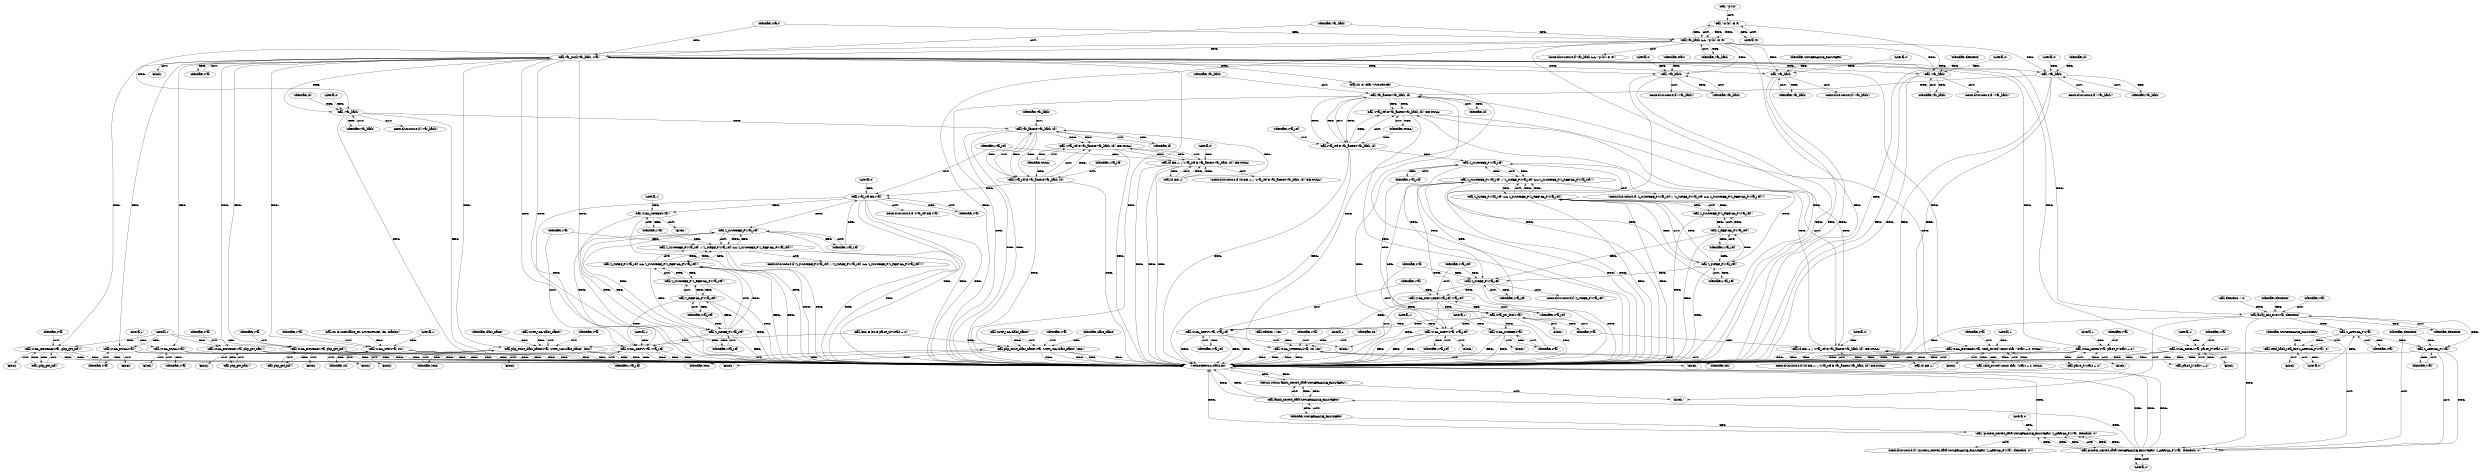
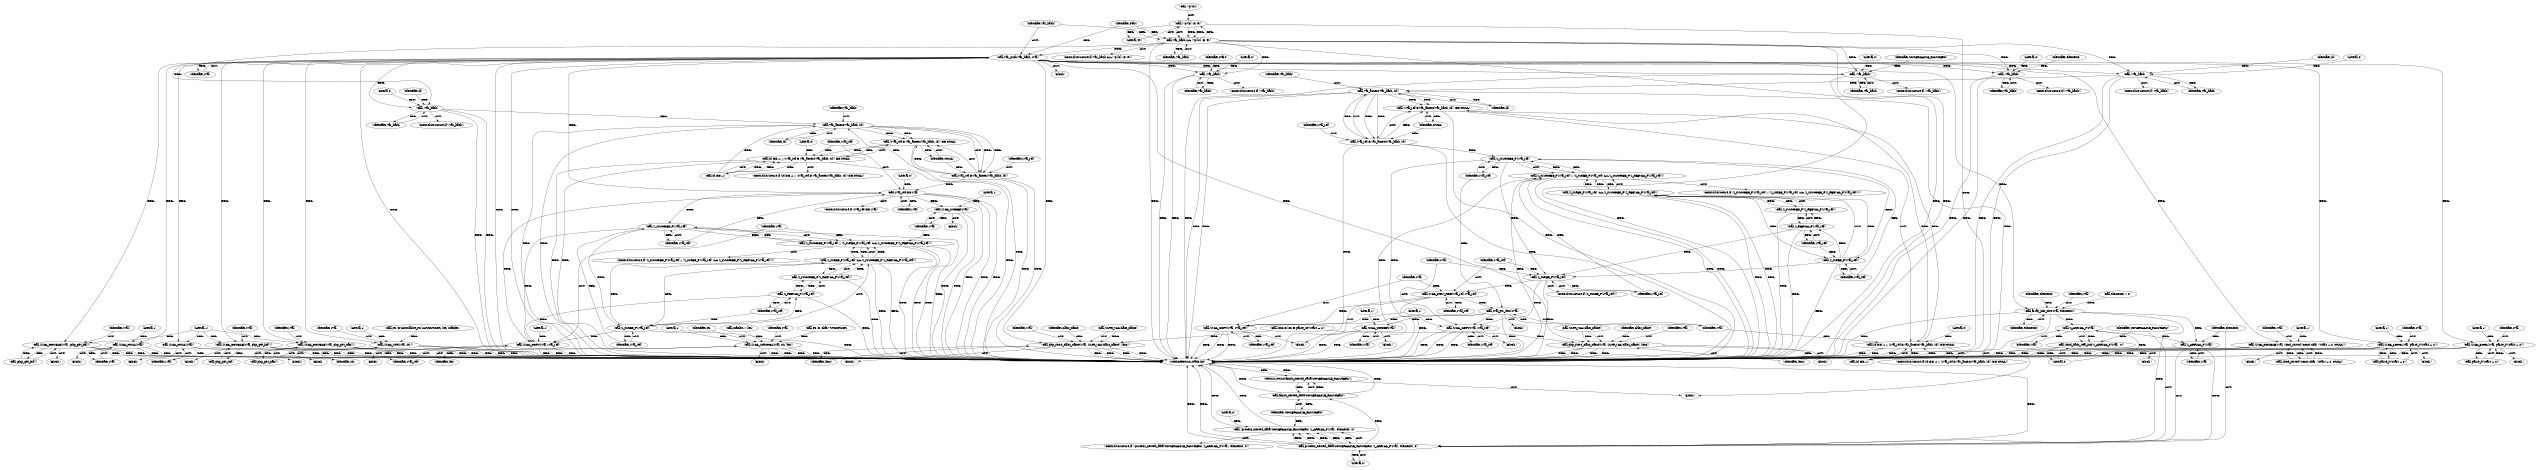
(980, 59) -> (572, 73)
